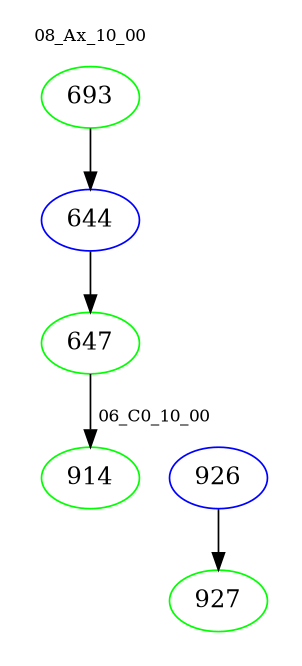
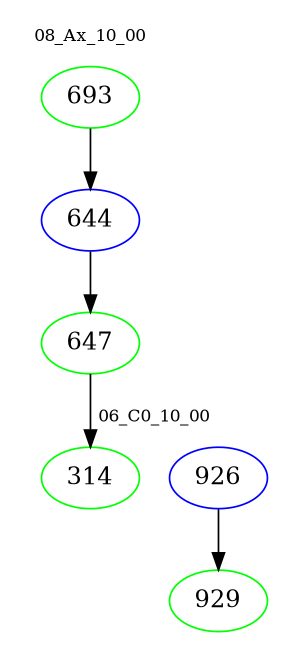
(90, 478) -> (90, 478)
(218, 601) -> (218, 601)
